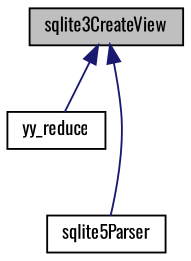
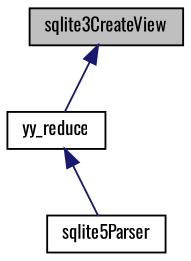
(122, 139) -> (86, 191)
